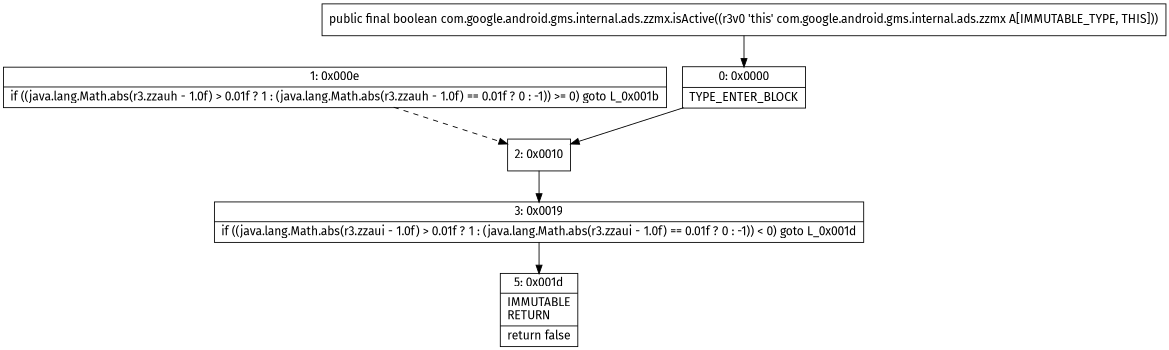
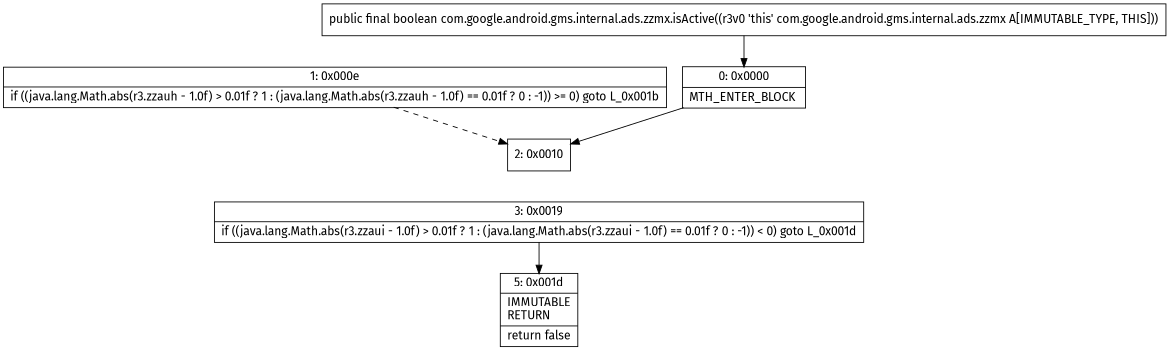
(744, 97) -> (743, 97)
(539, 182) -> none
